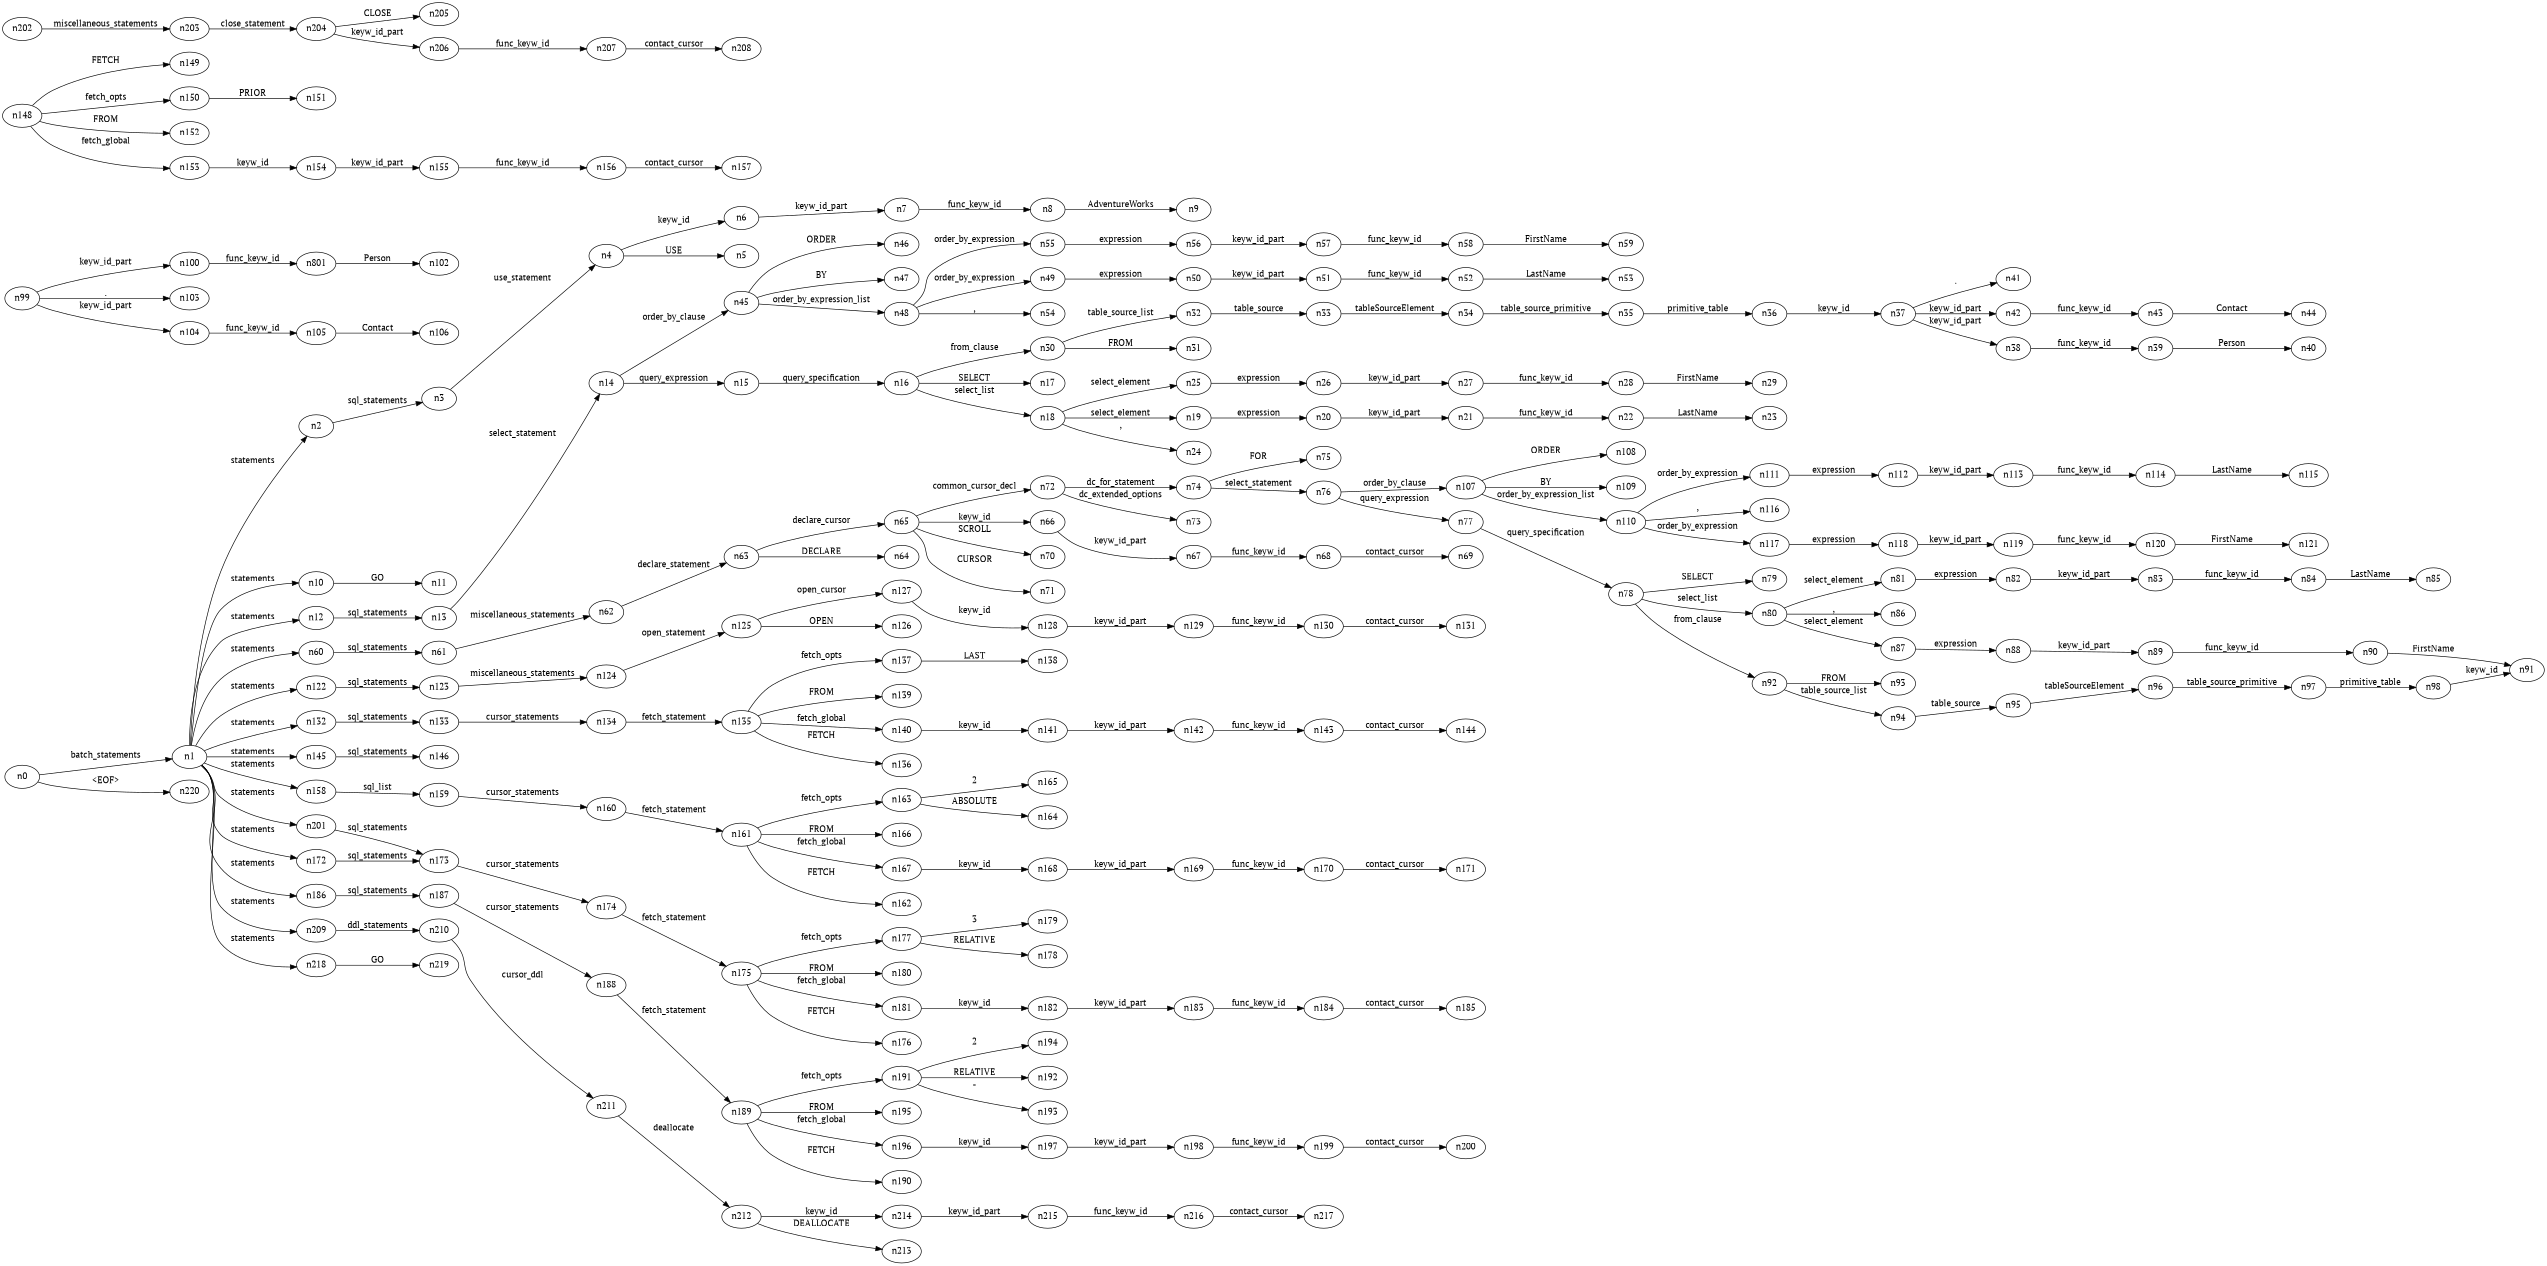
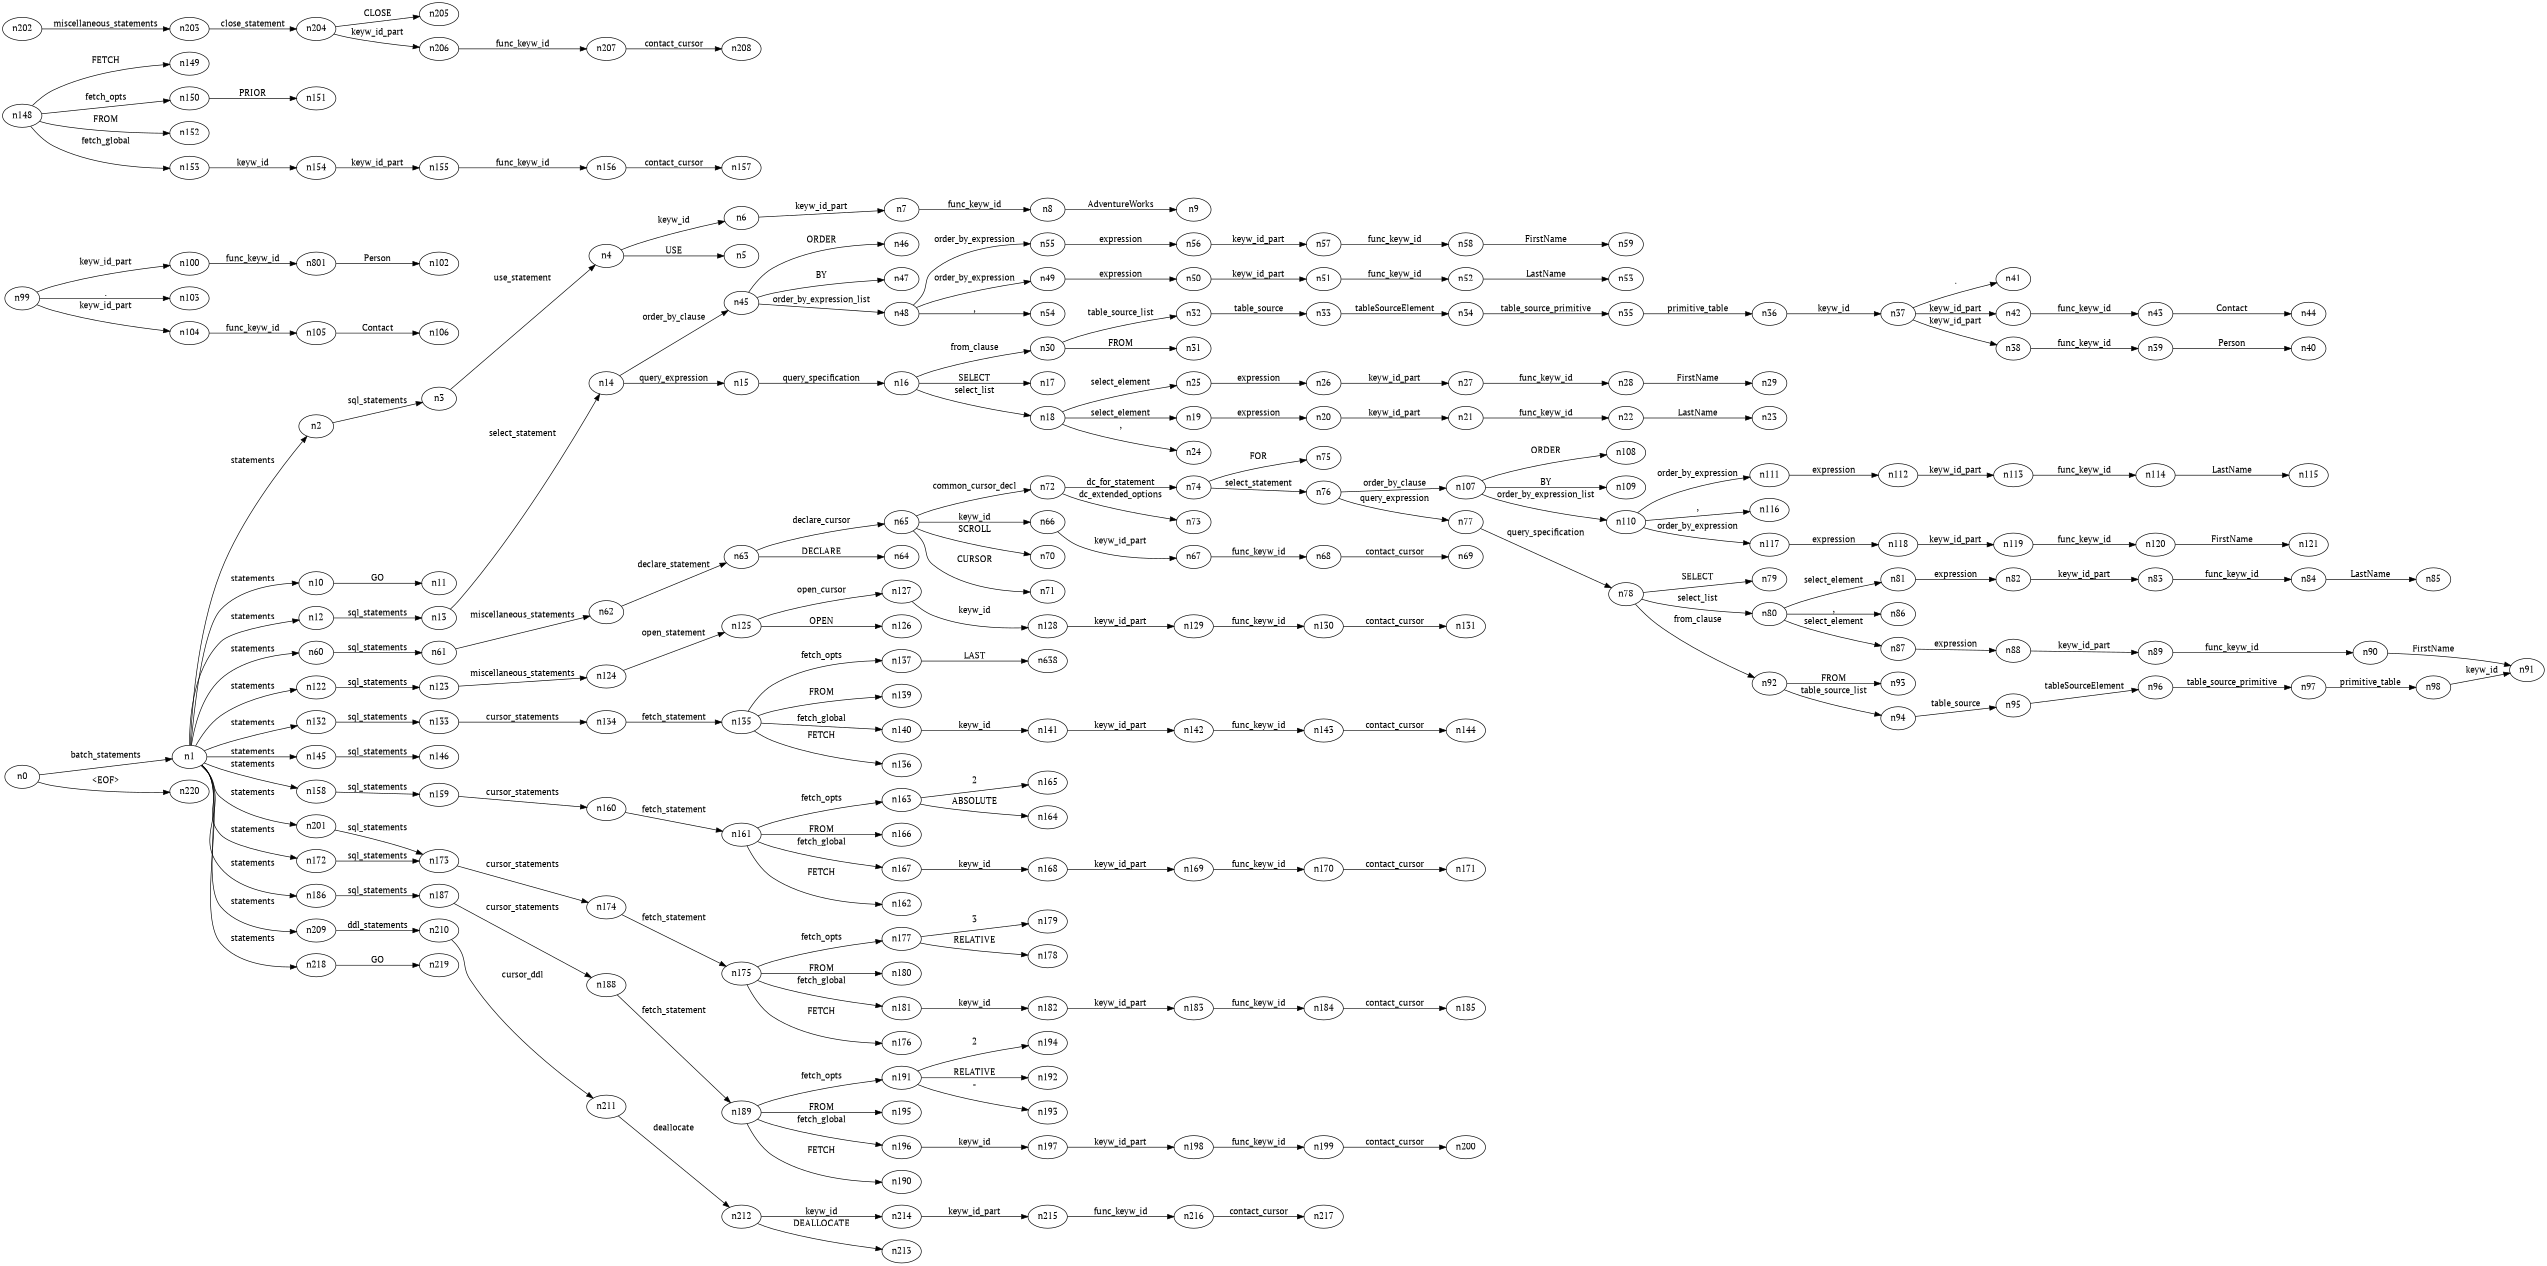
(1048, 661) -> (1048, 661)
(378, 787) -> (378, 787)
